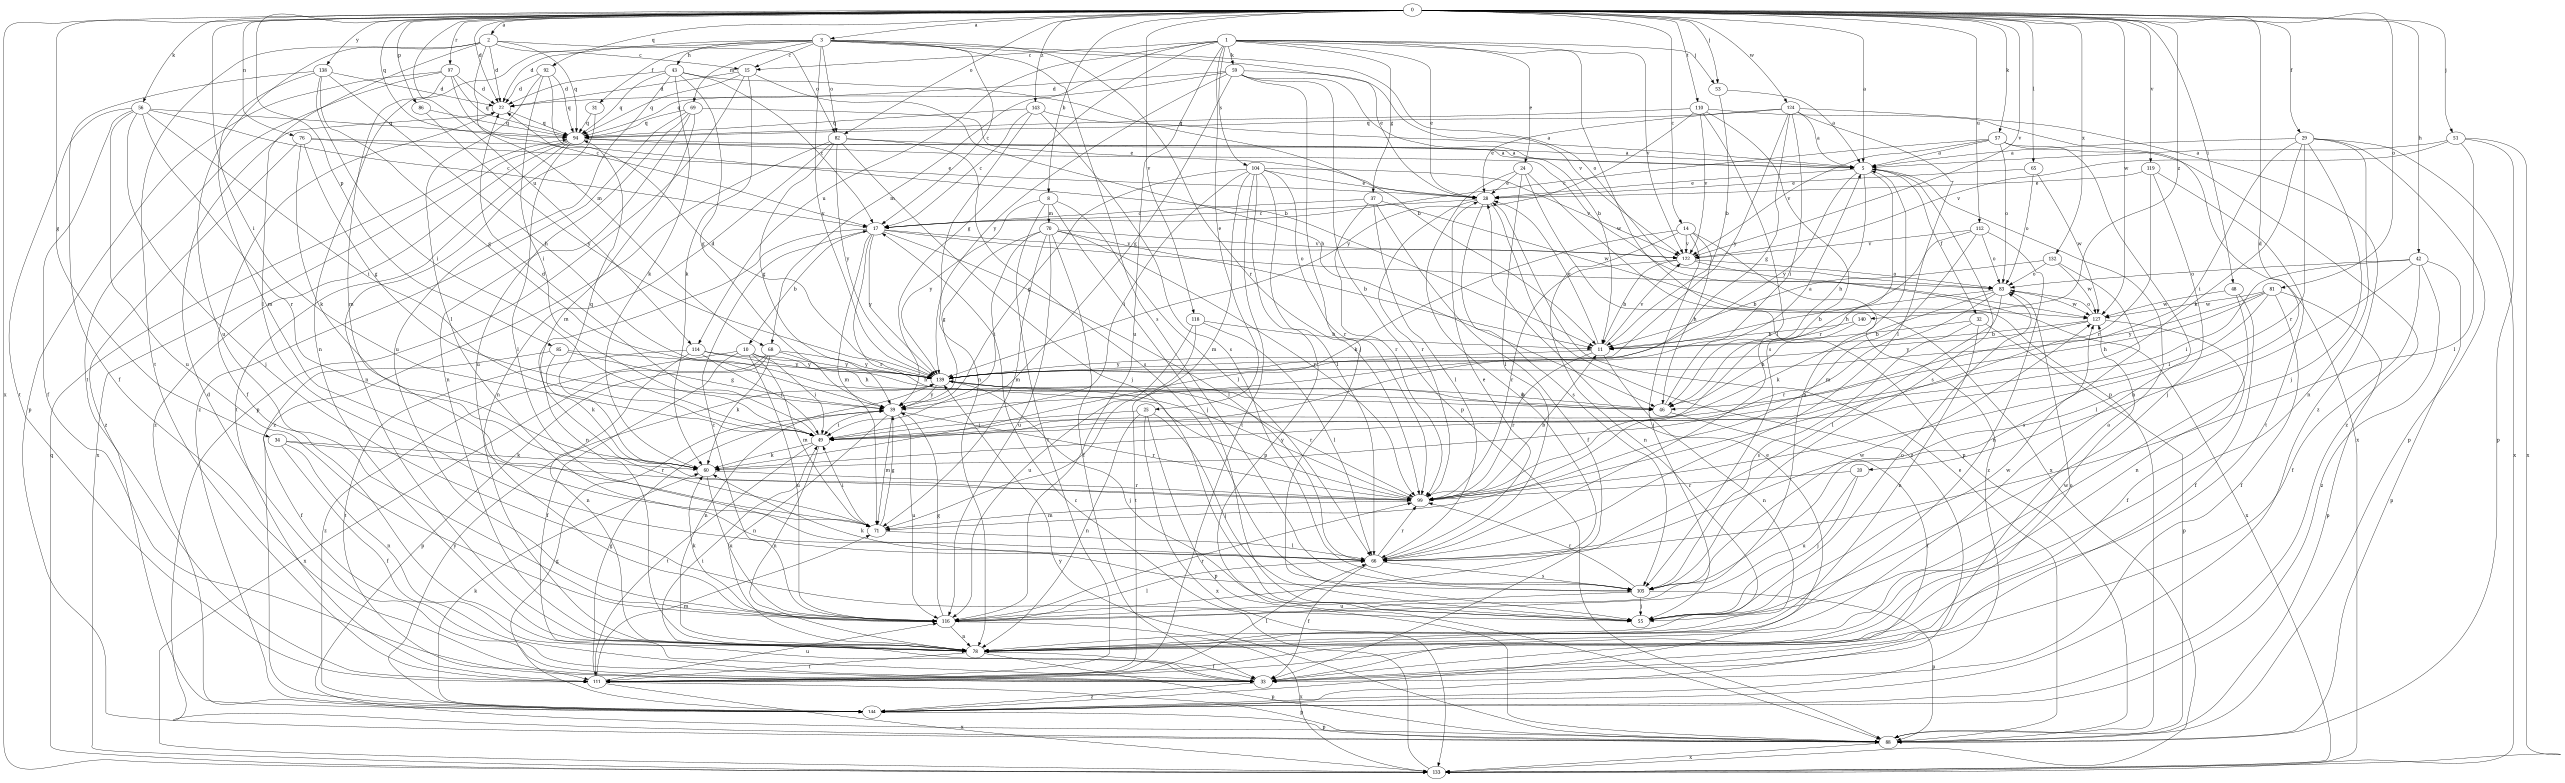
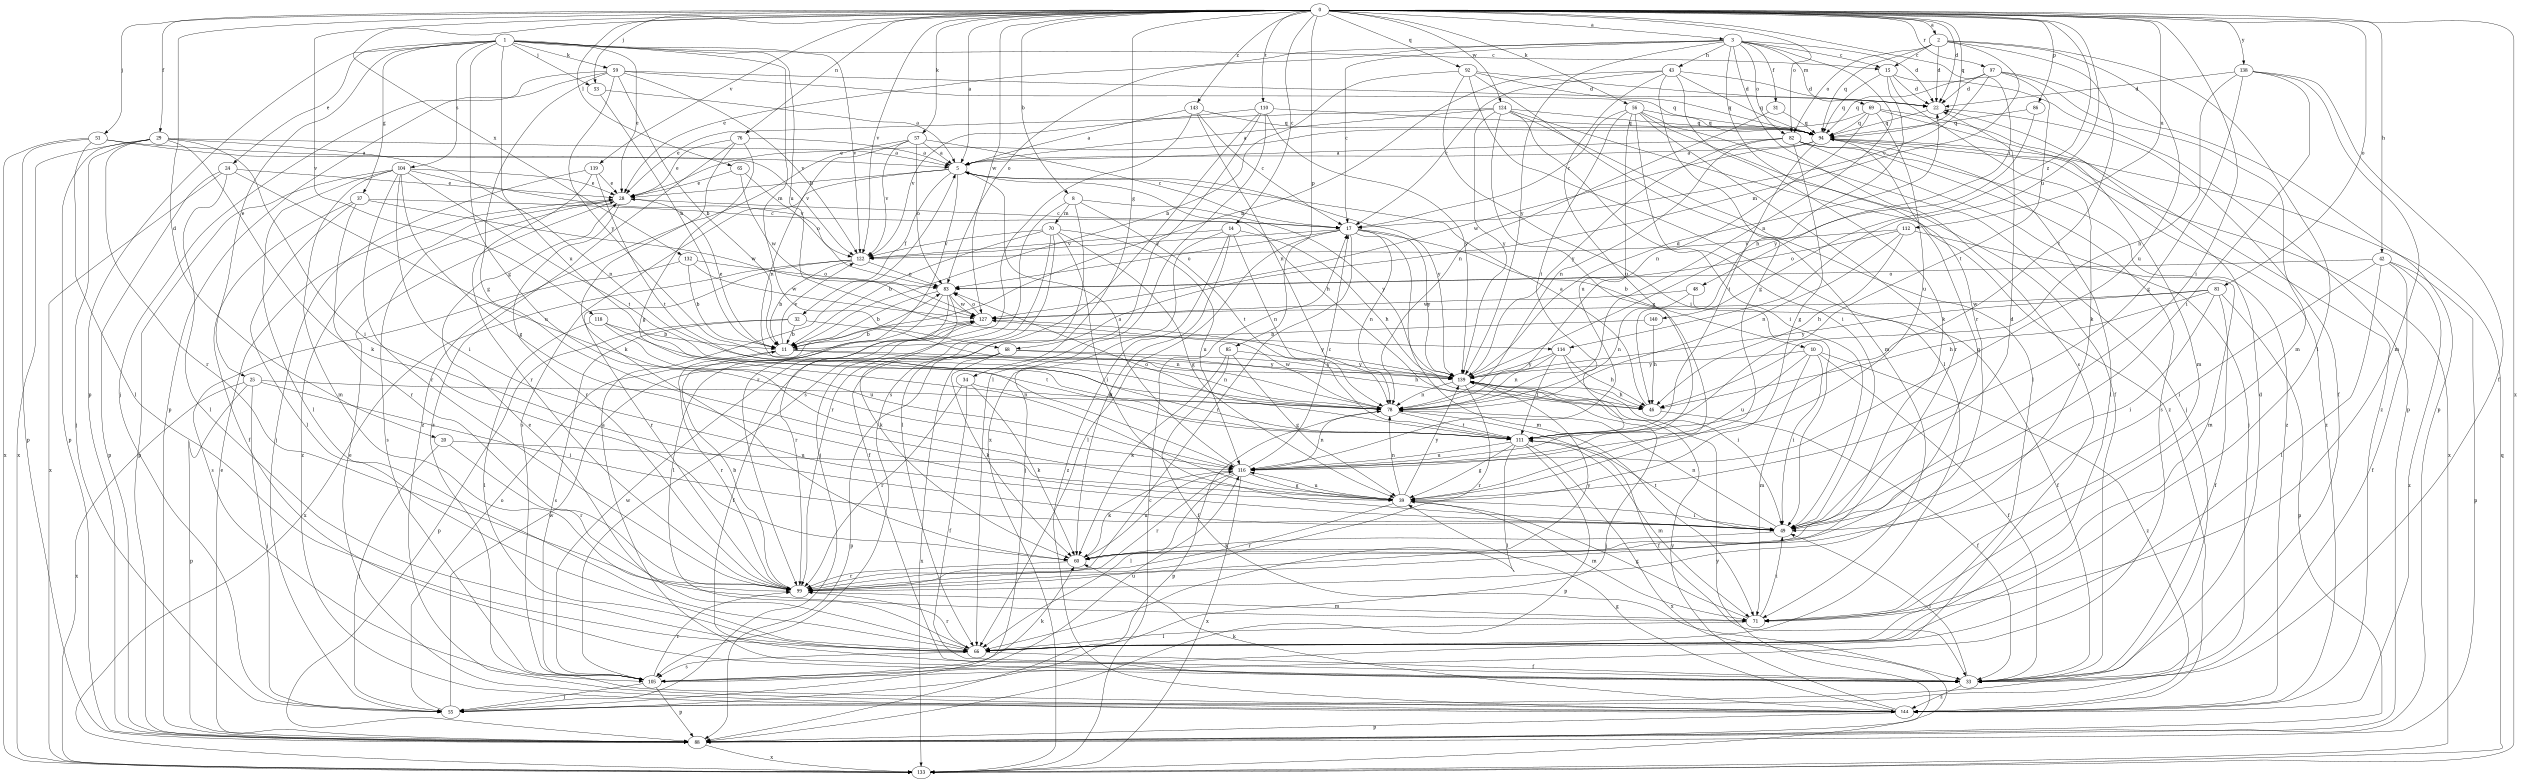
(1693, 184) -> (812, 184)
(923, 399) -> (1431, 442)
(996, 416) -> (1835, 292)
